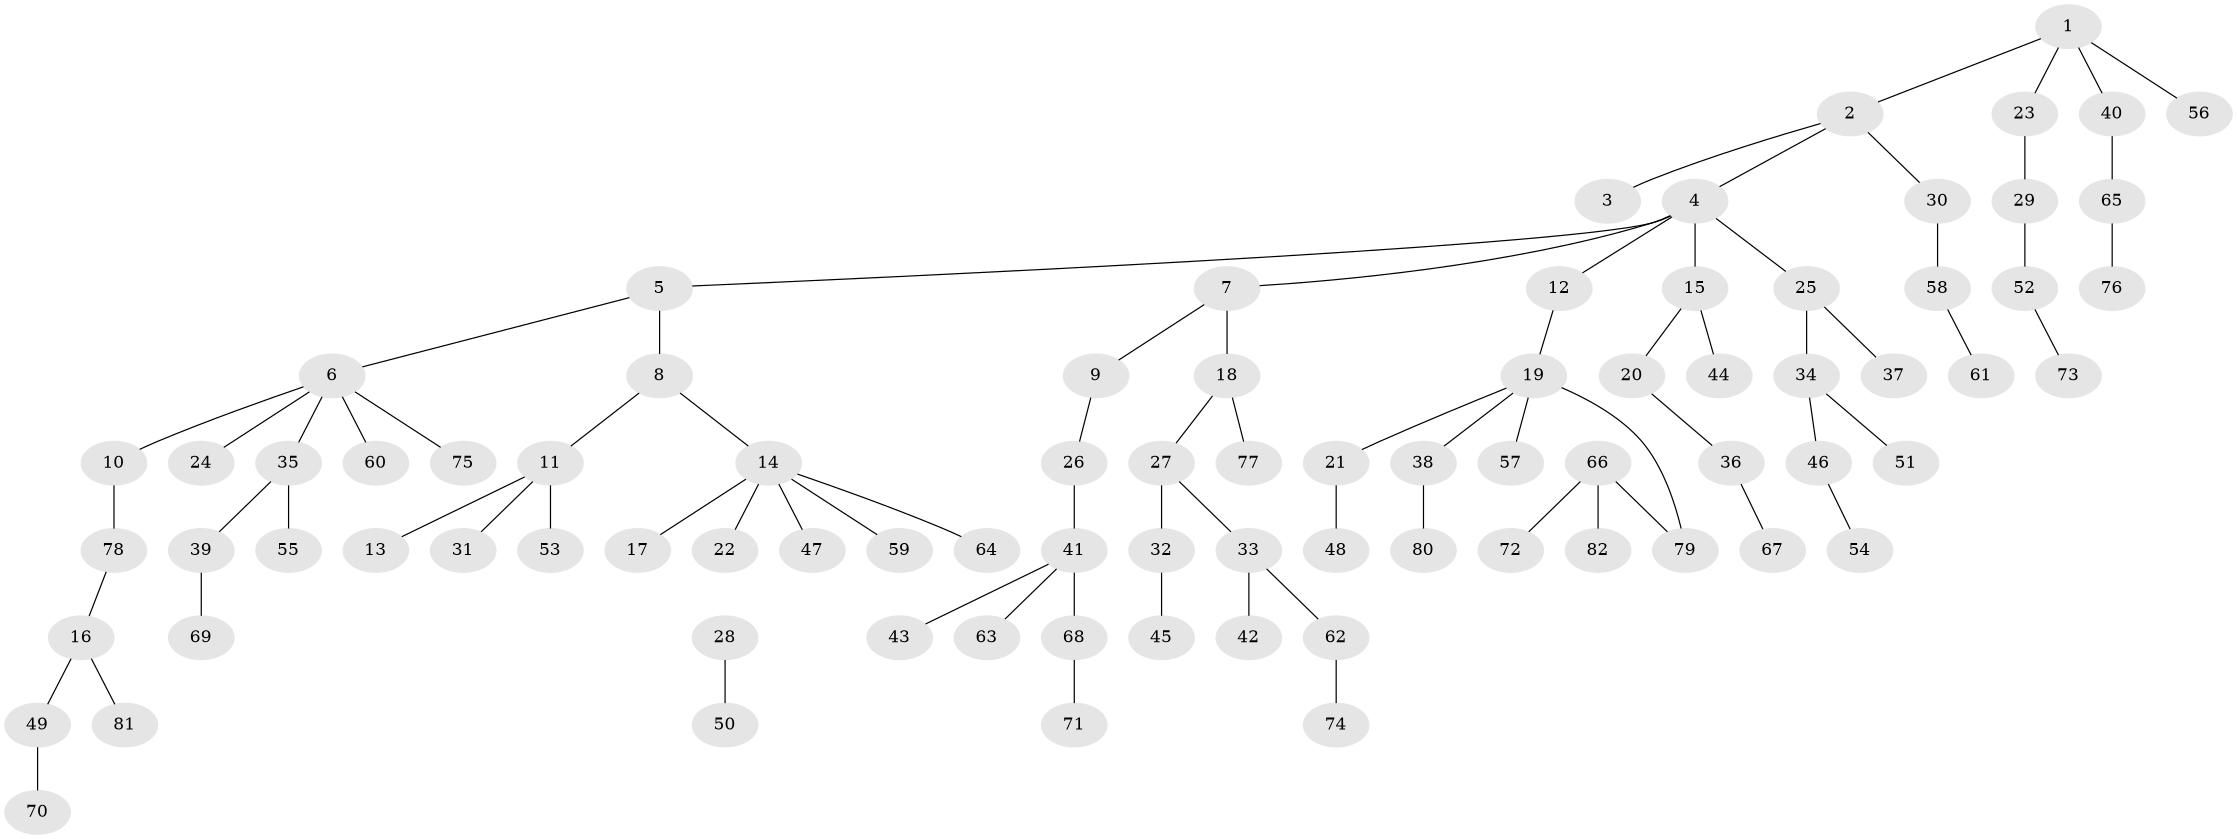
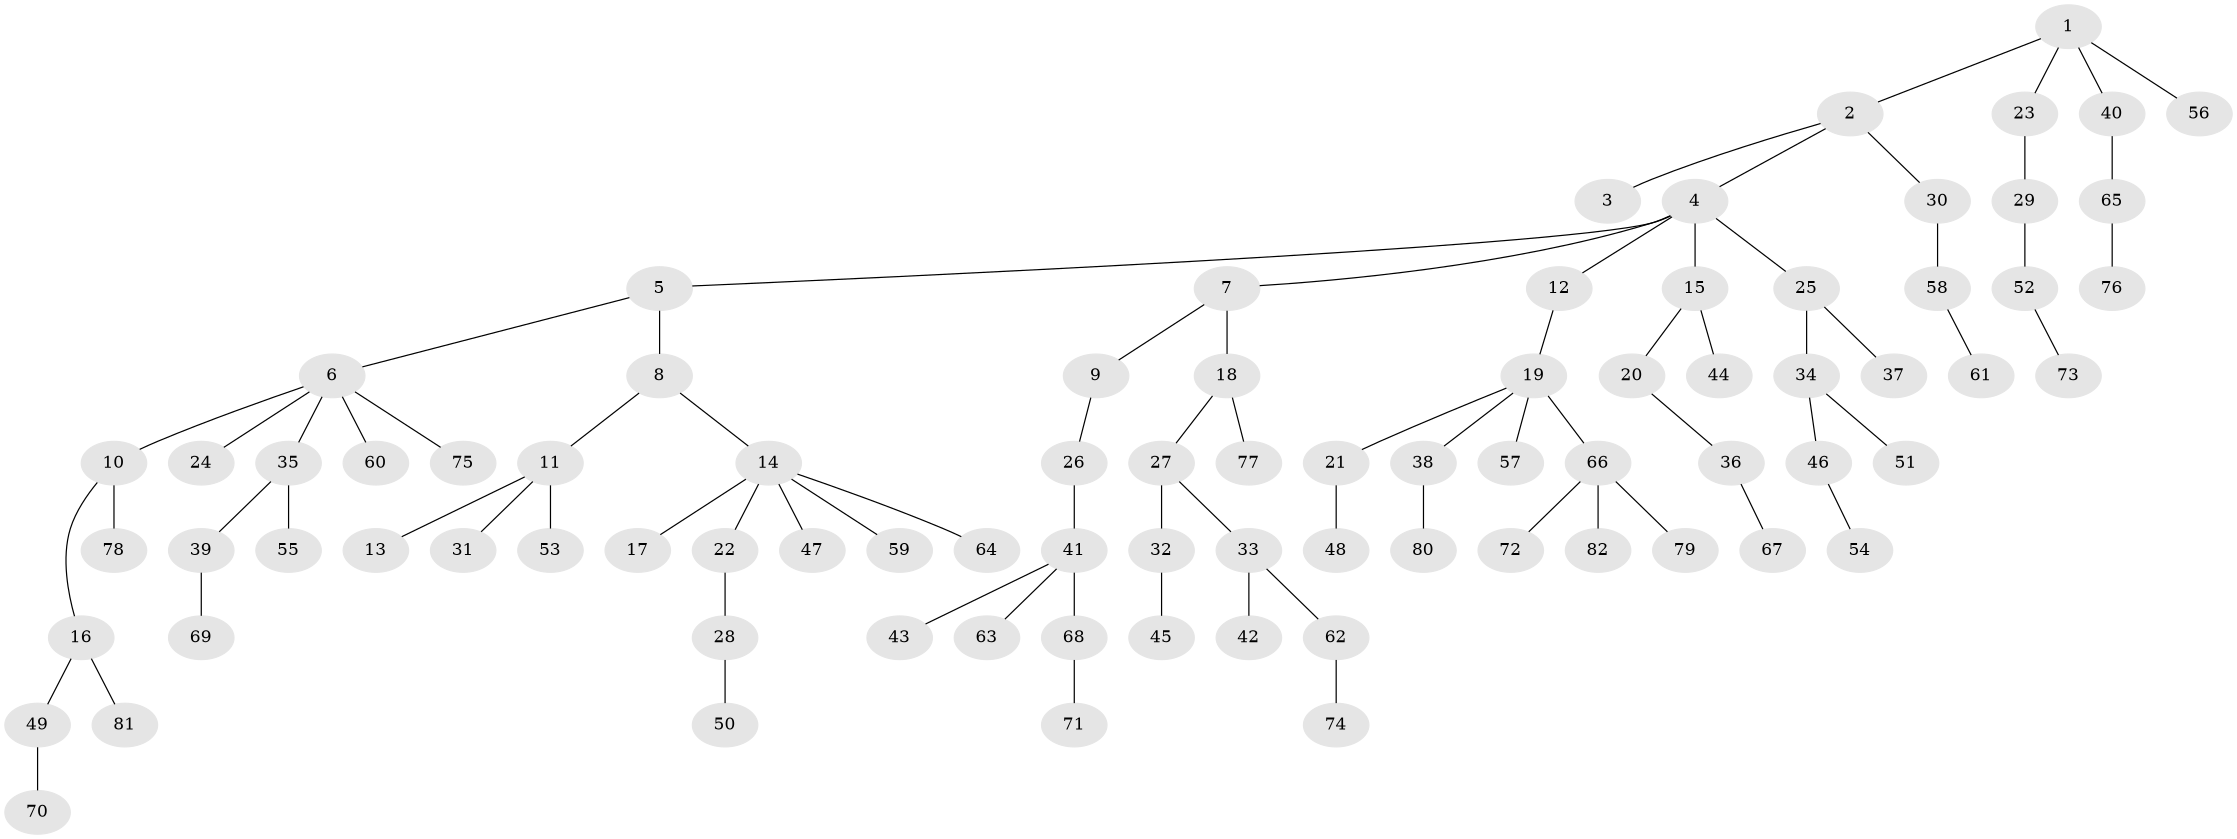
(1641, 441) -> (1566, 420)
(98, 594) -> (67, 546)
none -> (725, 594)
